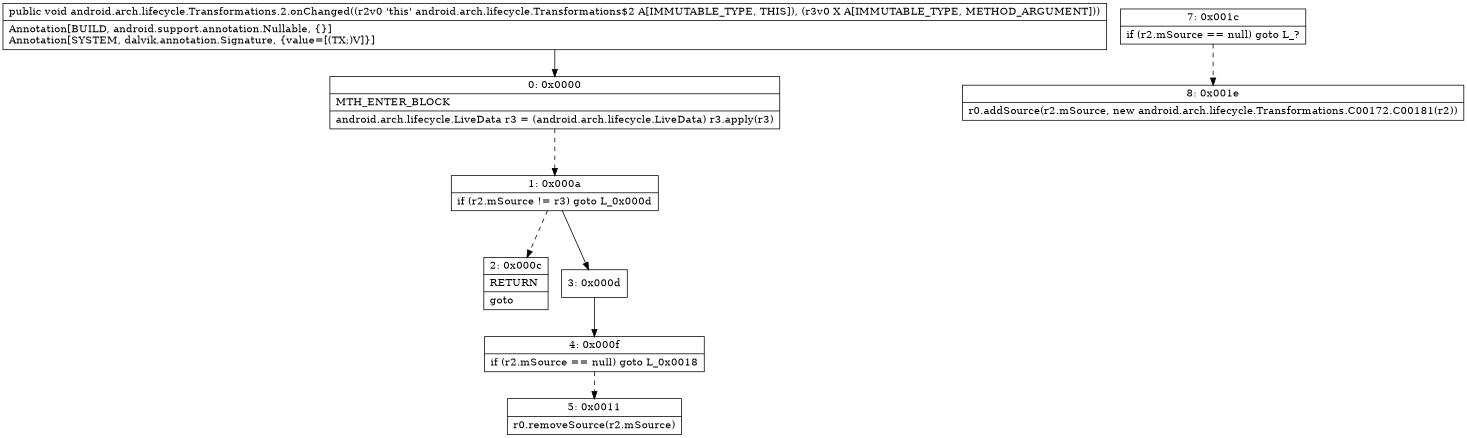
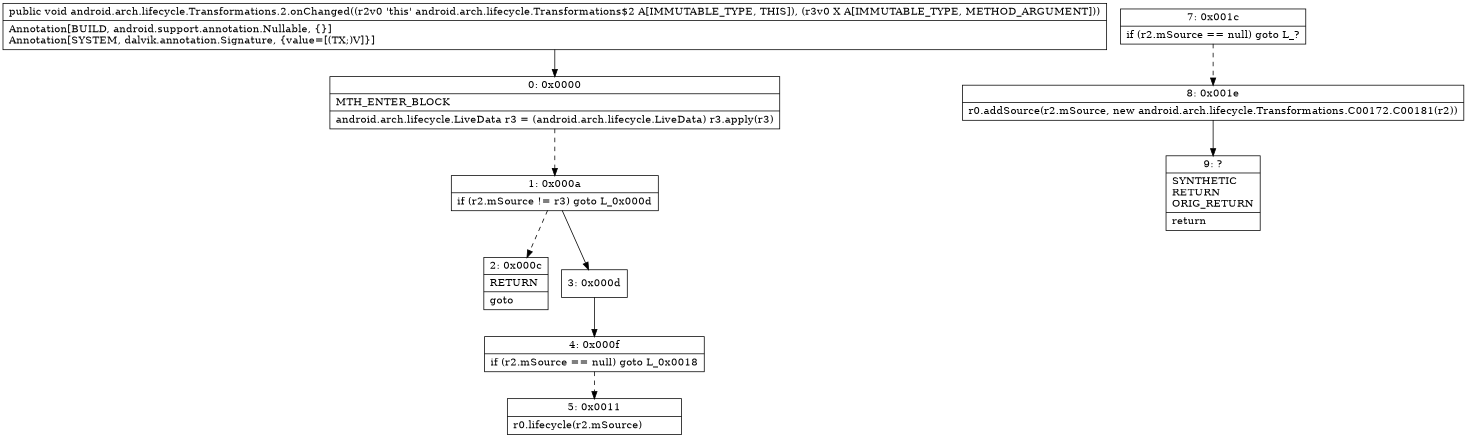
none -> (1213, 193)
(594, 425) -> (578, 425)
